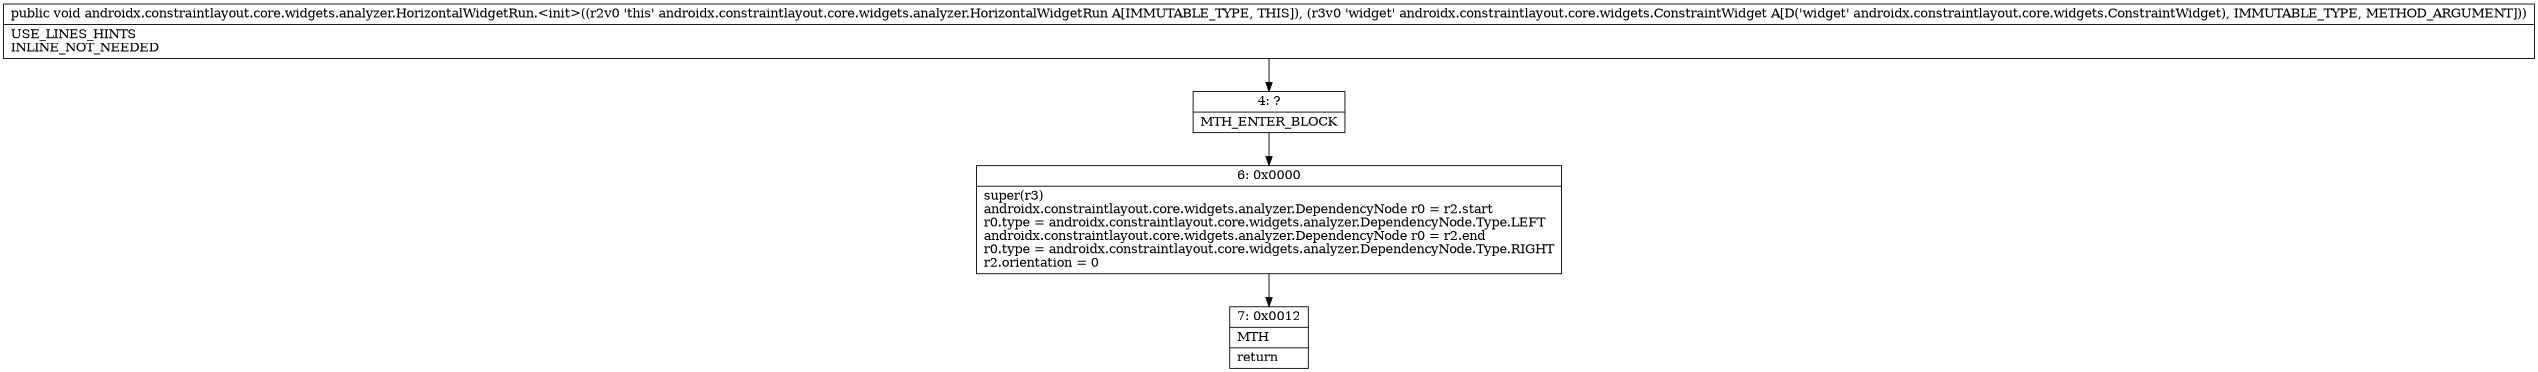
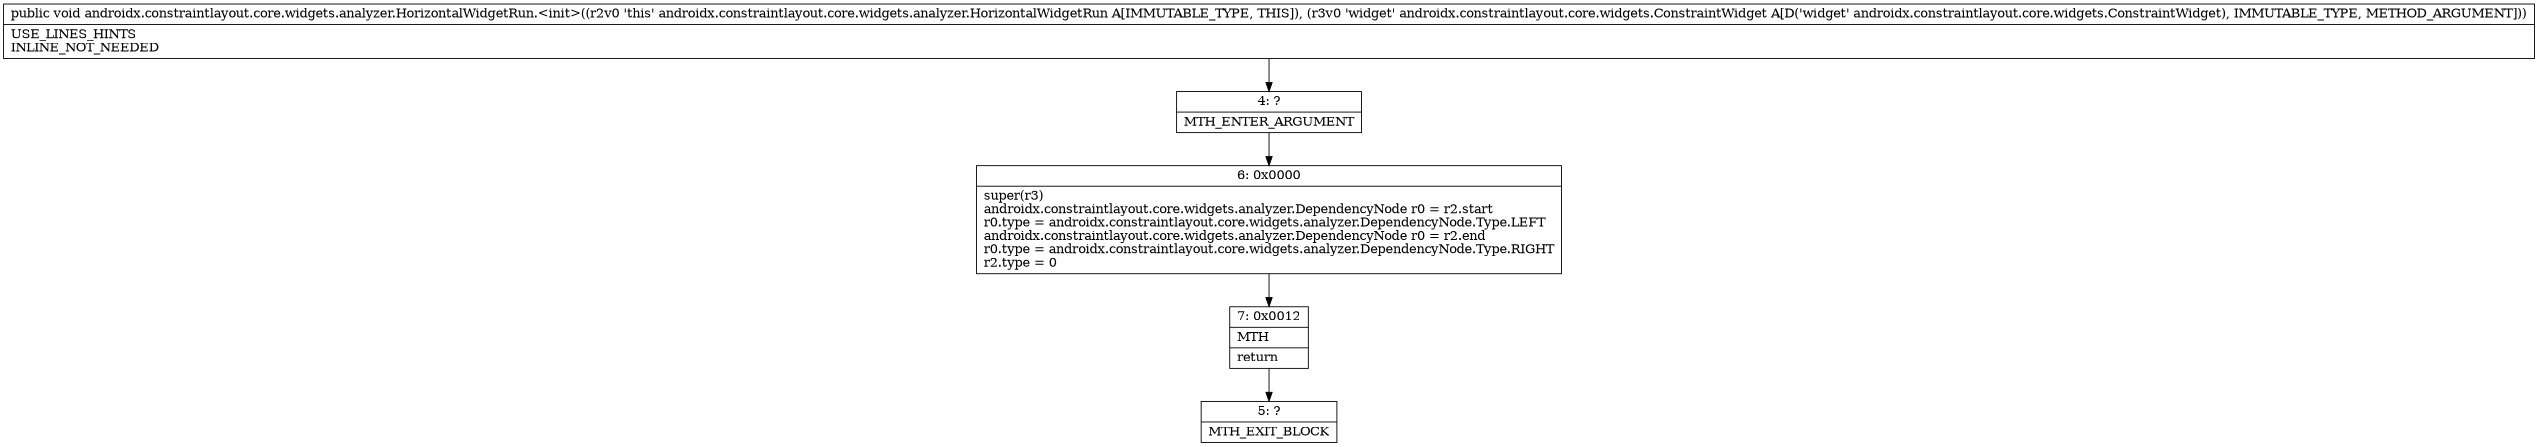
(1269, 122) -> (1269, 122)
(1042, 263) -> (1020, 263)
none -> (1269, 422)
